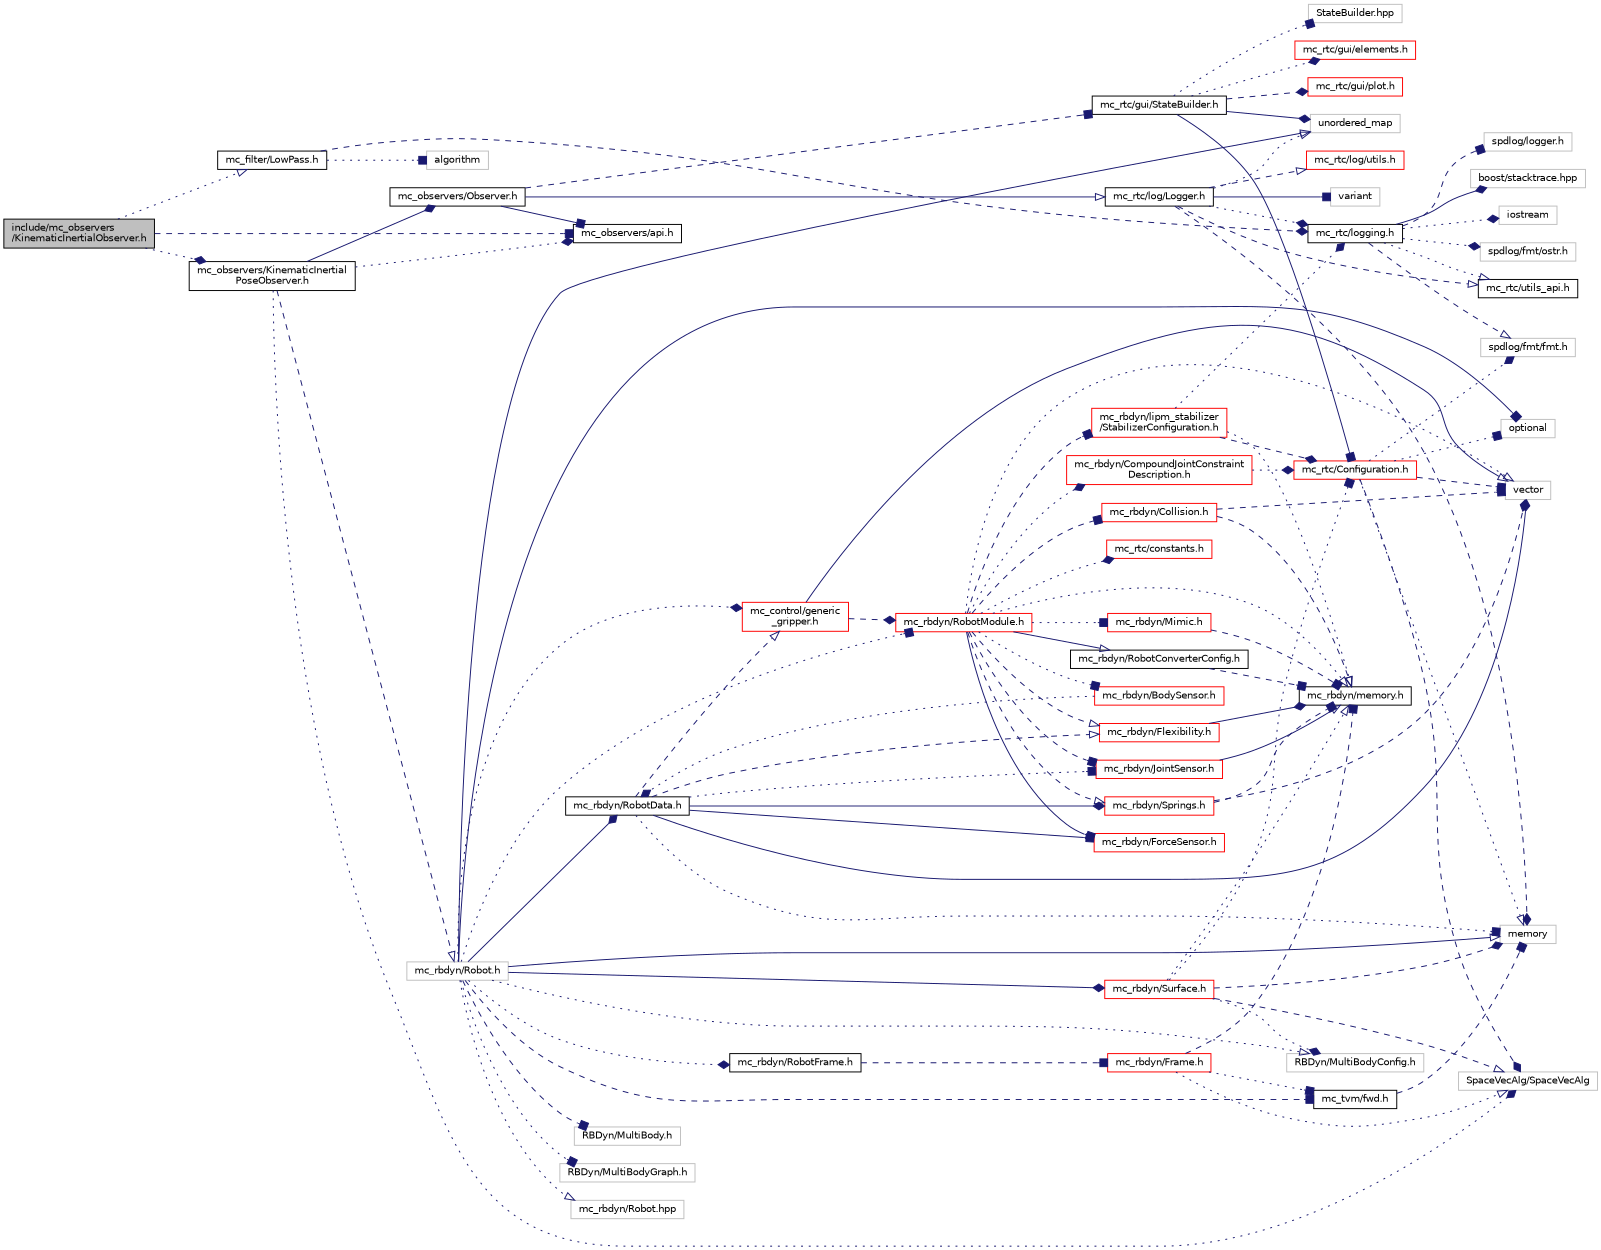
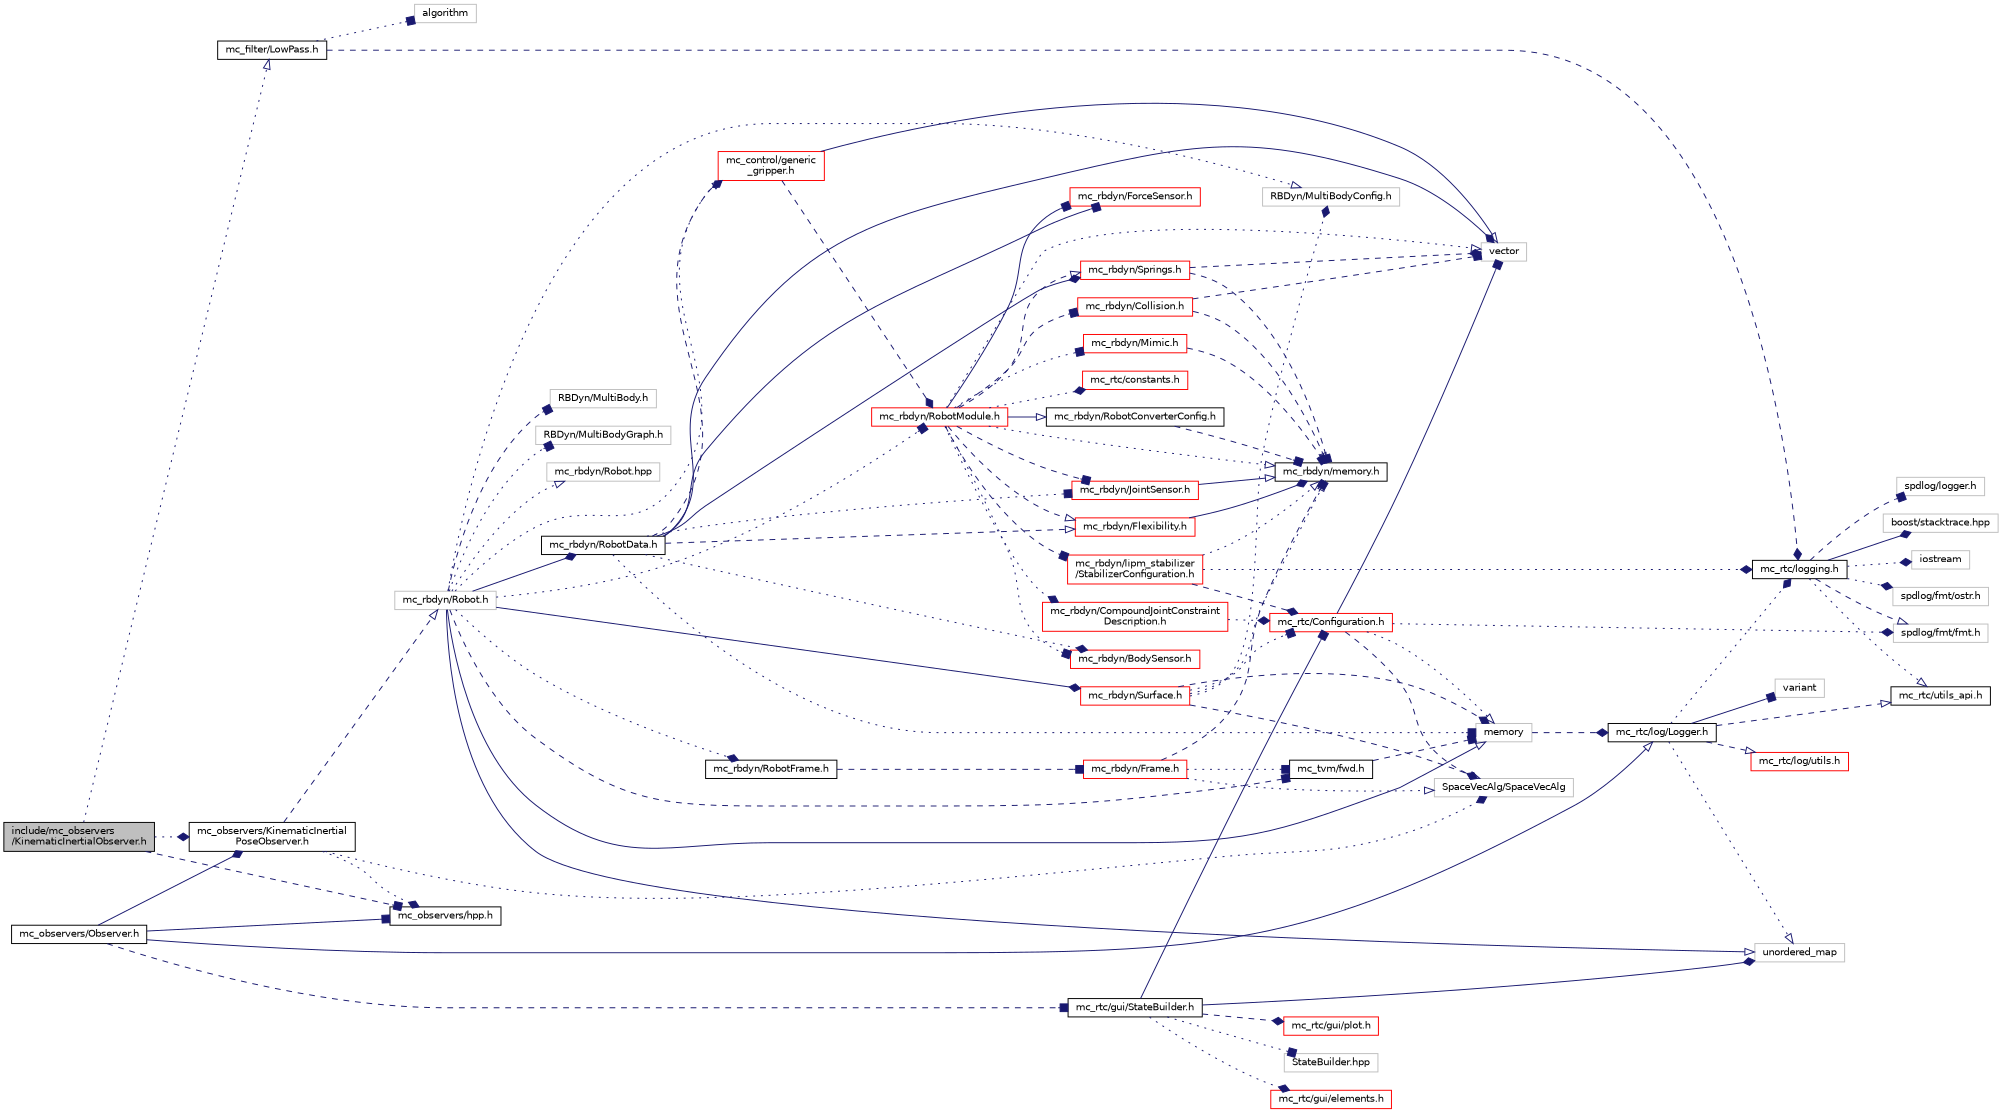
(627, 234) -> (445, 916)
(357, 240) -> (165, 891)
(1528, 429) -> none
(1456, 482) -> (1421, 444)
(1450, 508) -> (1564, 733)
(866, 717) -> (861, 602)
